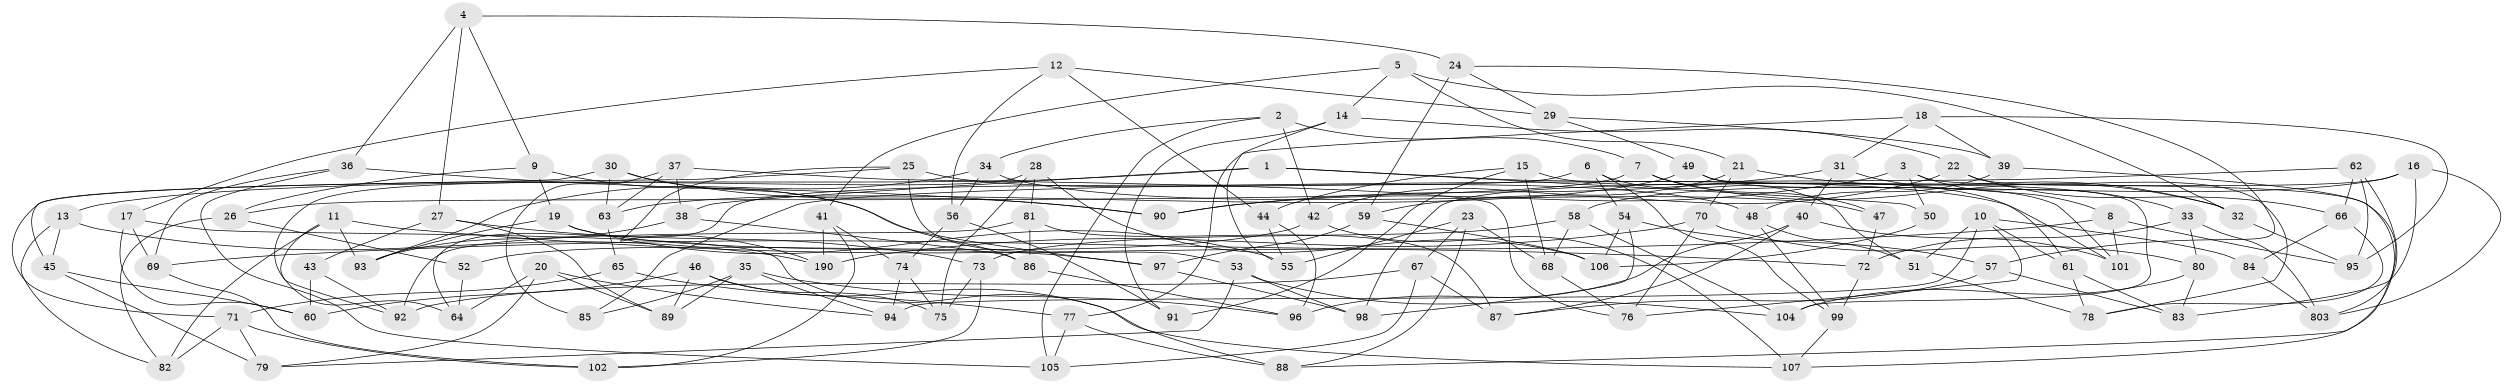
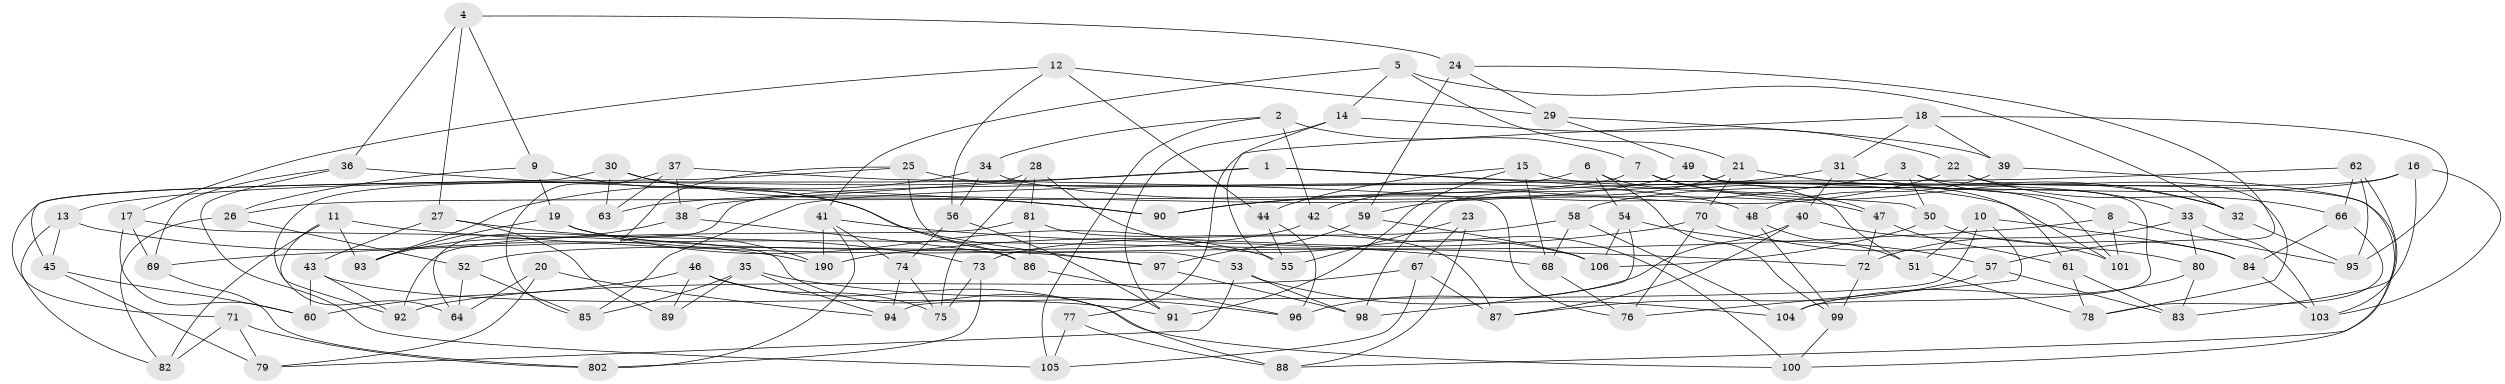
(1508, 242) -> (1185, 242)
(2025, 242) -> (2000, 251)
none -> (2090, 242)
(618, 267) -> none
none -> (502, 284)
(604, 293) -> none
none -> (781, 301)
(2320, 318) -> (2320, 318)
(598, 368) -> (598, 368)
(1792, 368) -> (1792, 368)
